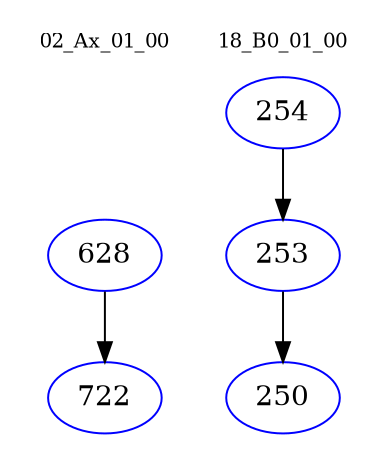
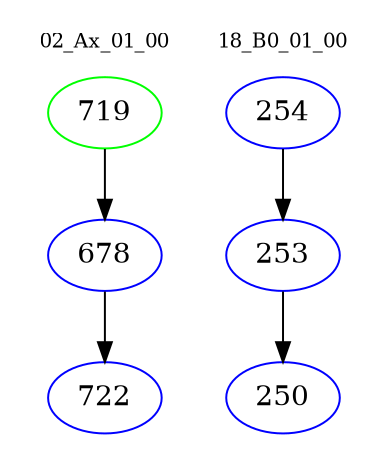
none -> (105, 113)
(105, 255) -> (105, 255)
